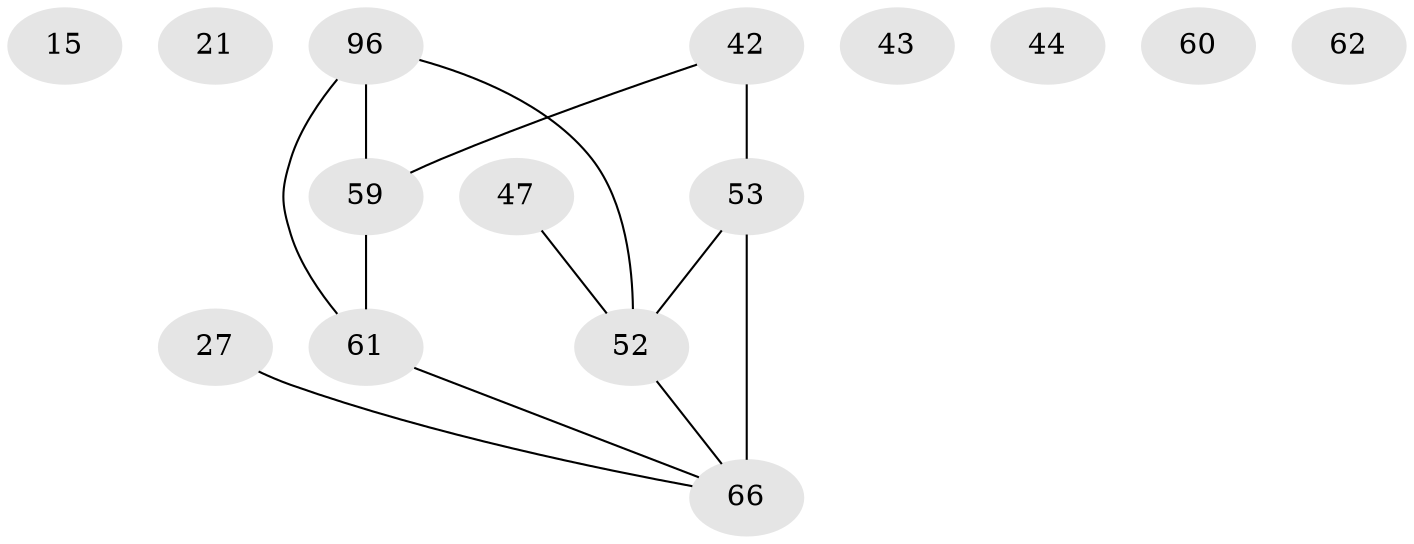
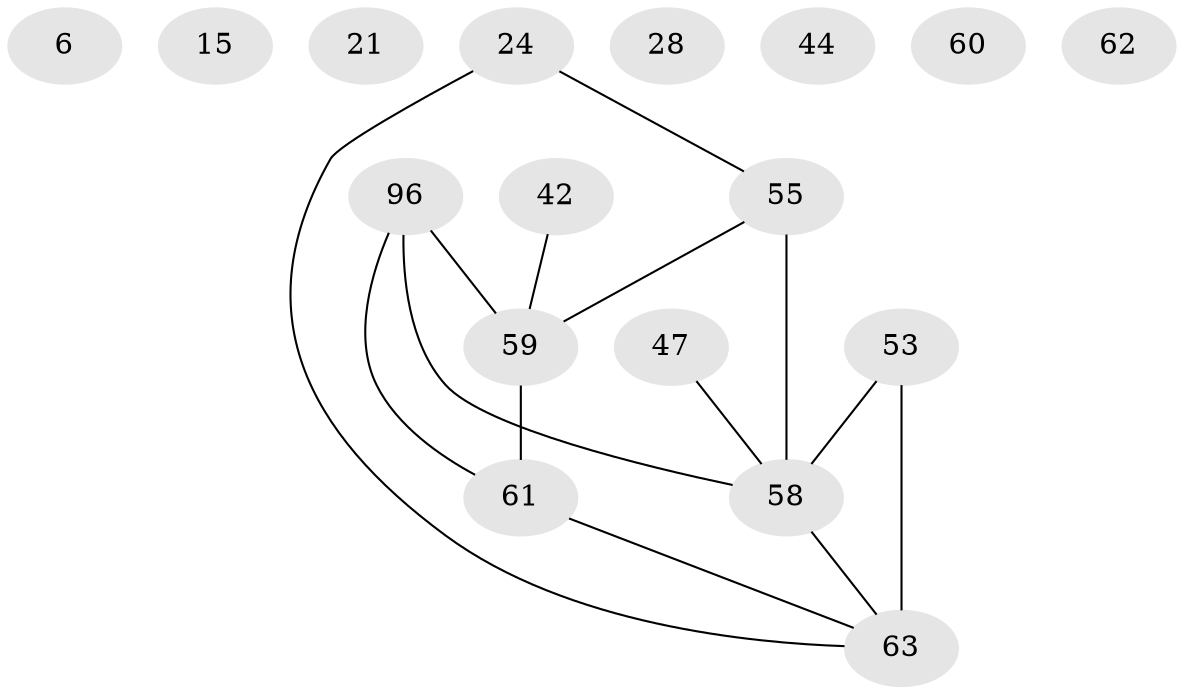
none -> (65, 46)
none -> (667, 46)
(897, 46) -> none
(747, 122) -> none
none -> (786, 197)
(215, 347) -> (517, 46)
(632, 347) -> (786, 498)
(747, 498) -> (902, 648)
